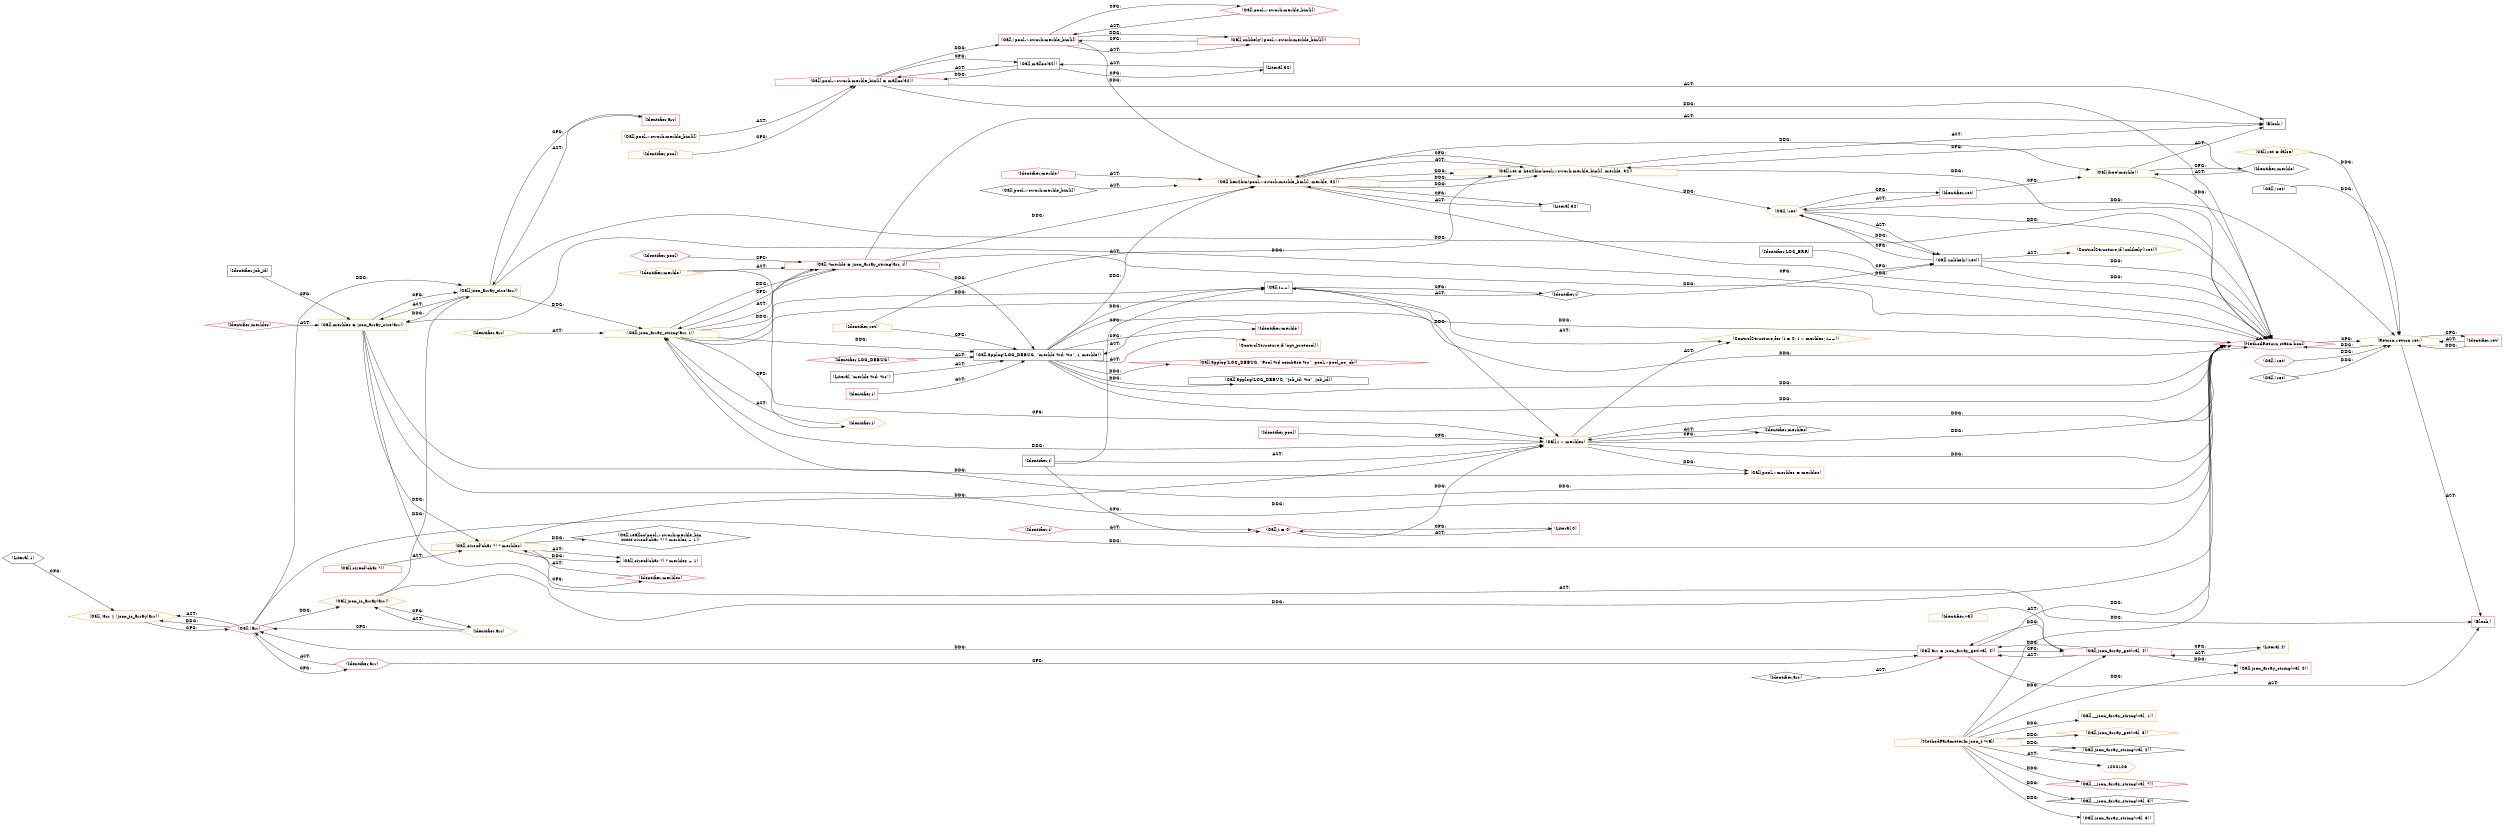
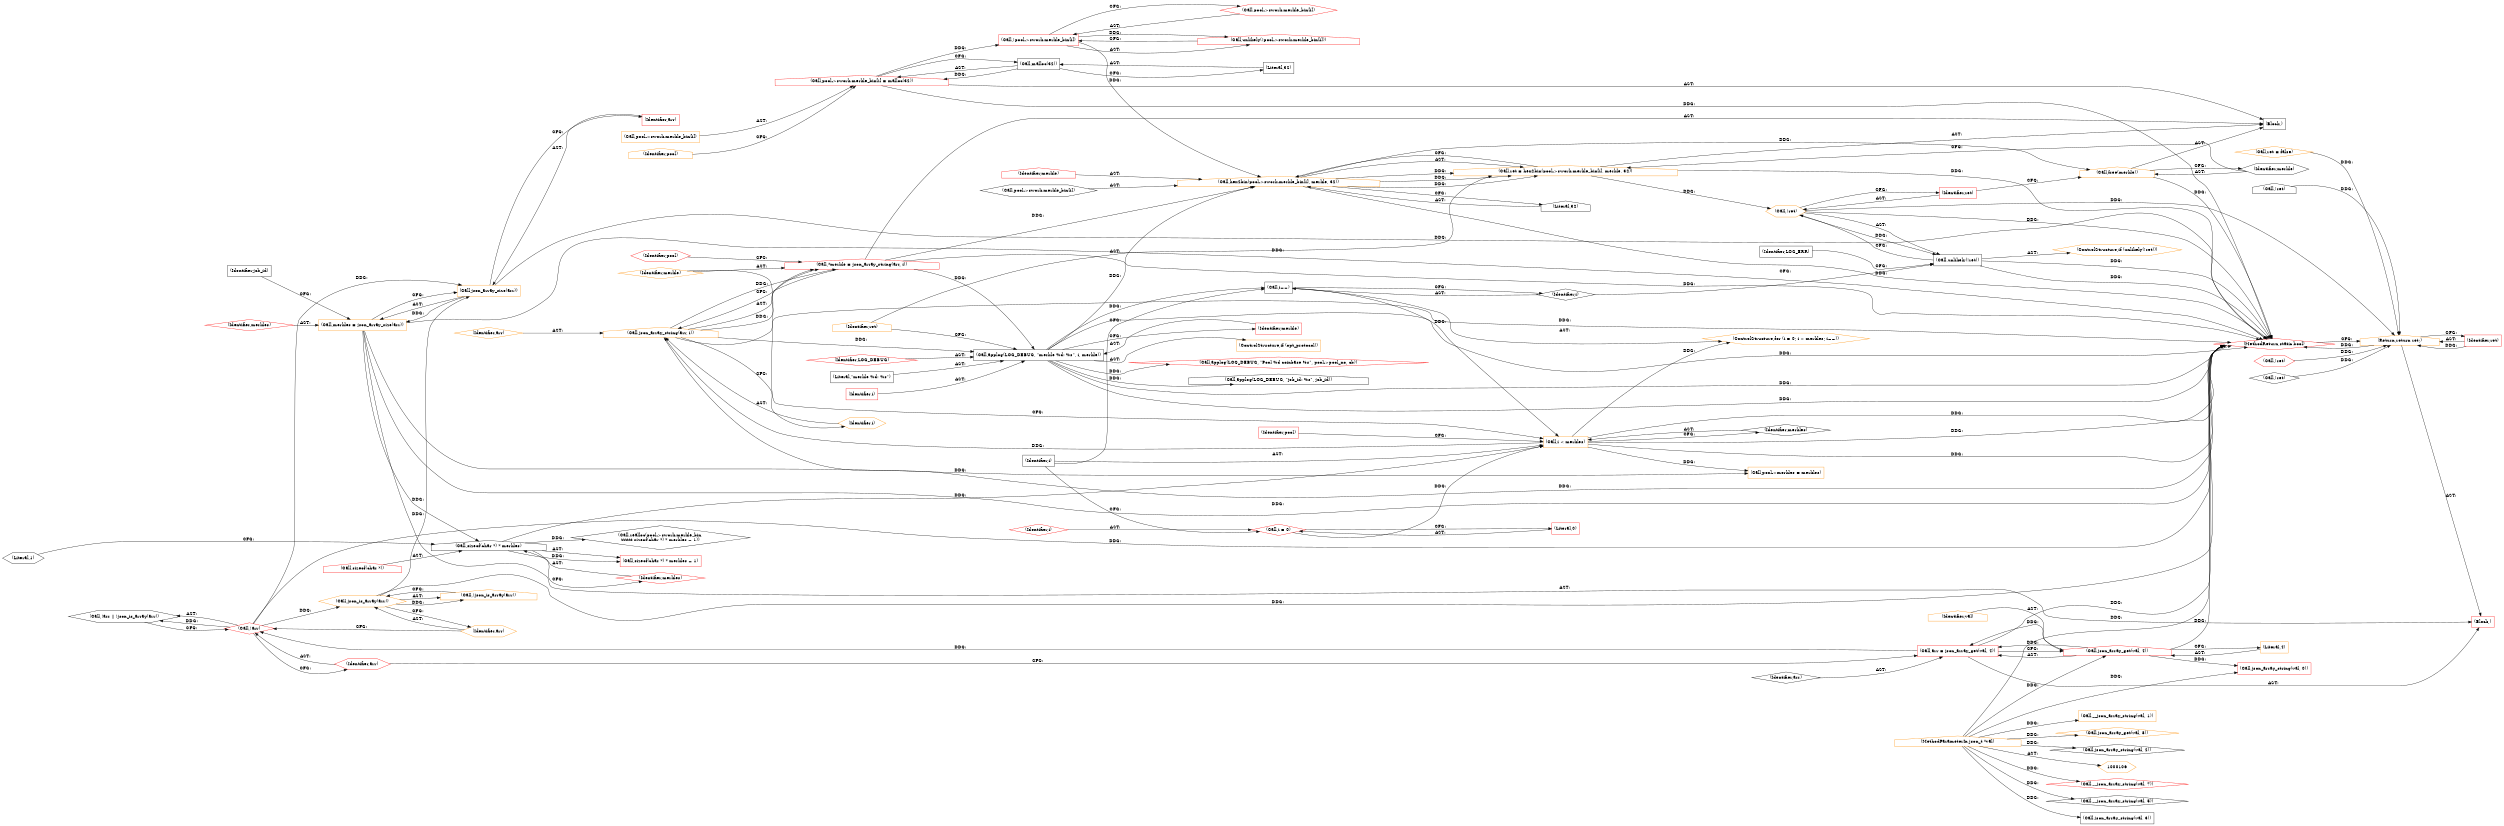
(961, 295) -> none
(576, 312) -> none
(1690, 351) -> (1690, 351)
none -> (2209, 507)
(489, 546) -> (489, 546)
(72, 586) -> (234, 542)
none -> (489, 595)
(124, 616) -> (124, 616)
